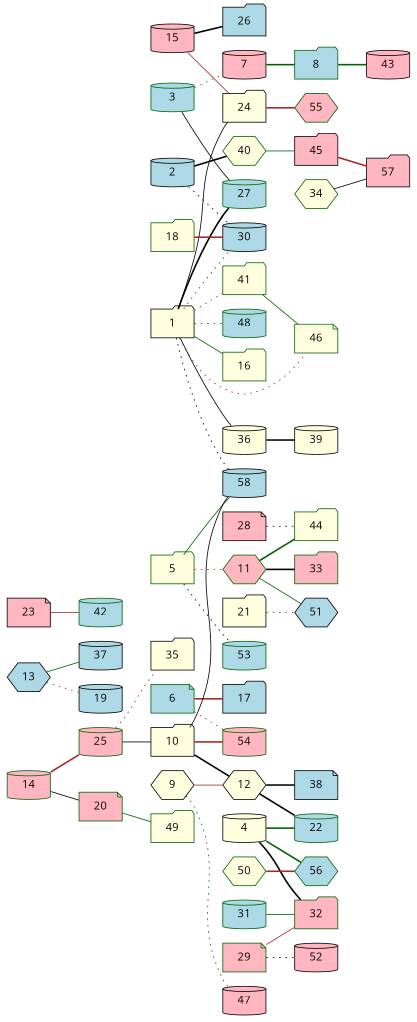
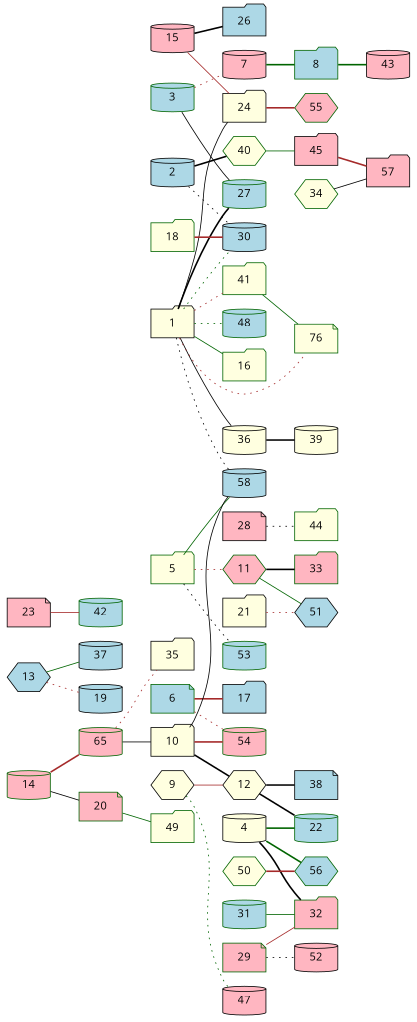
(316, 339) -> (316, 339)
(277, 550) -> none
(101, 742) -> (101, 742)
